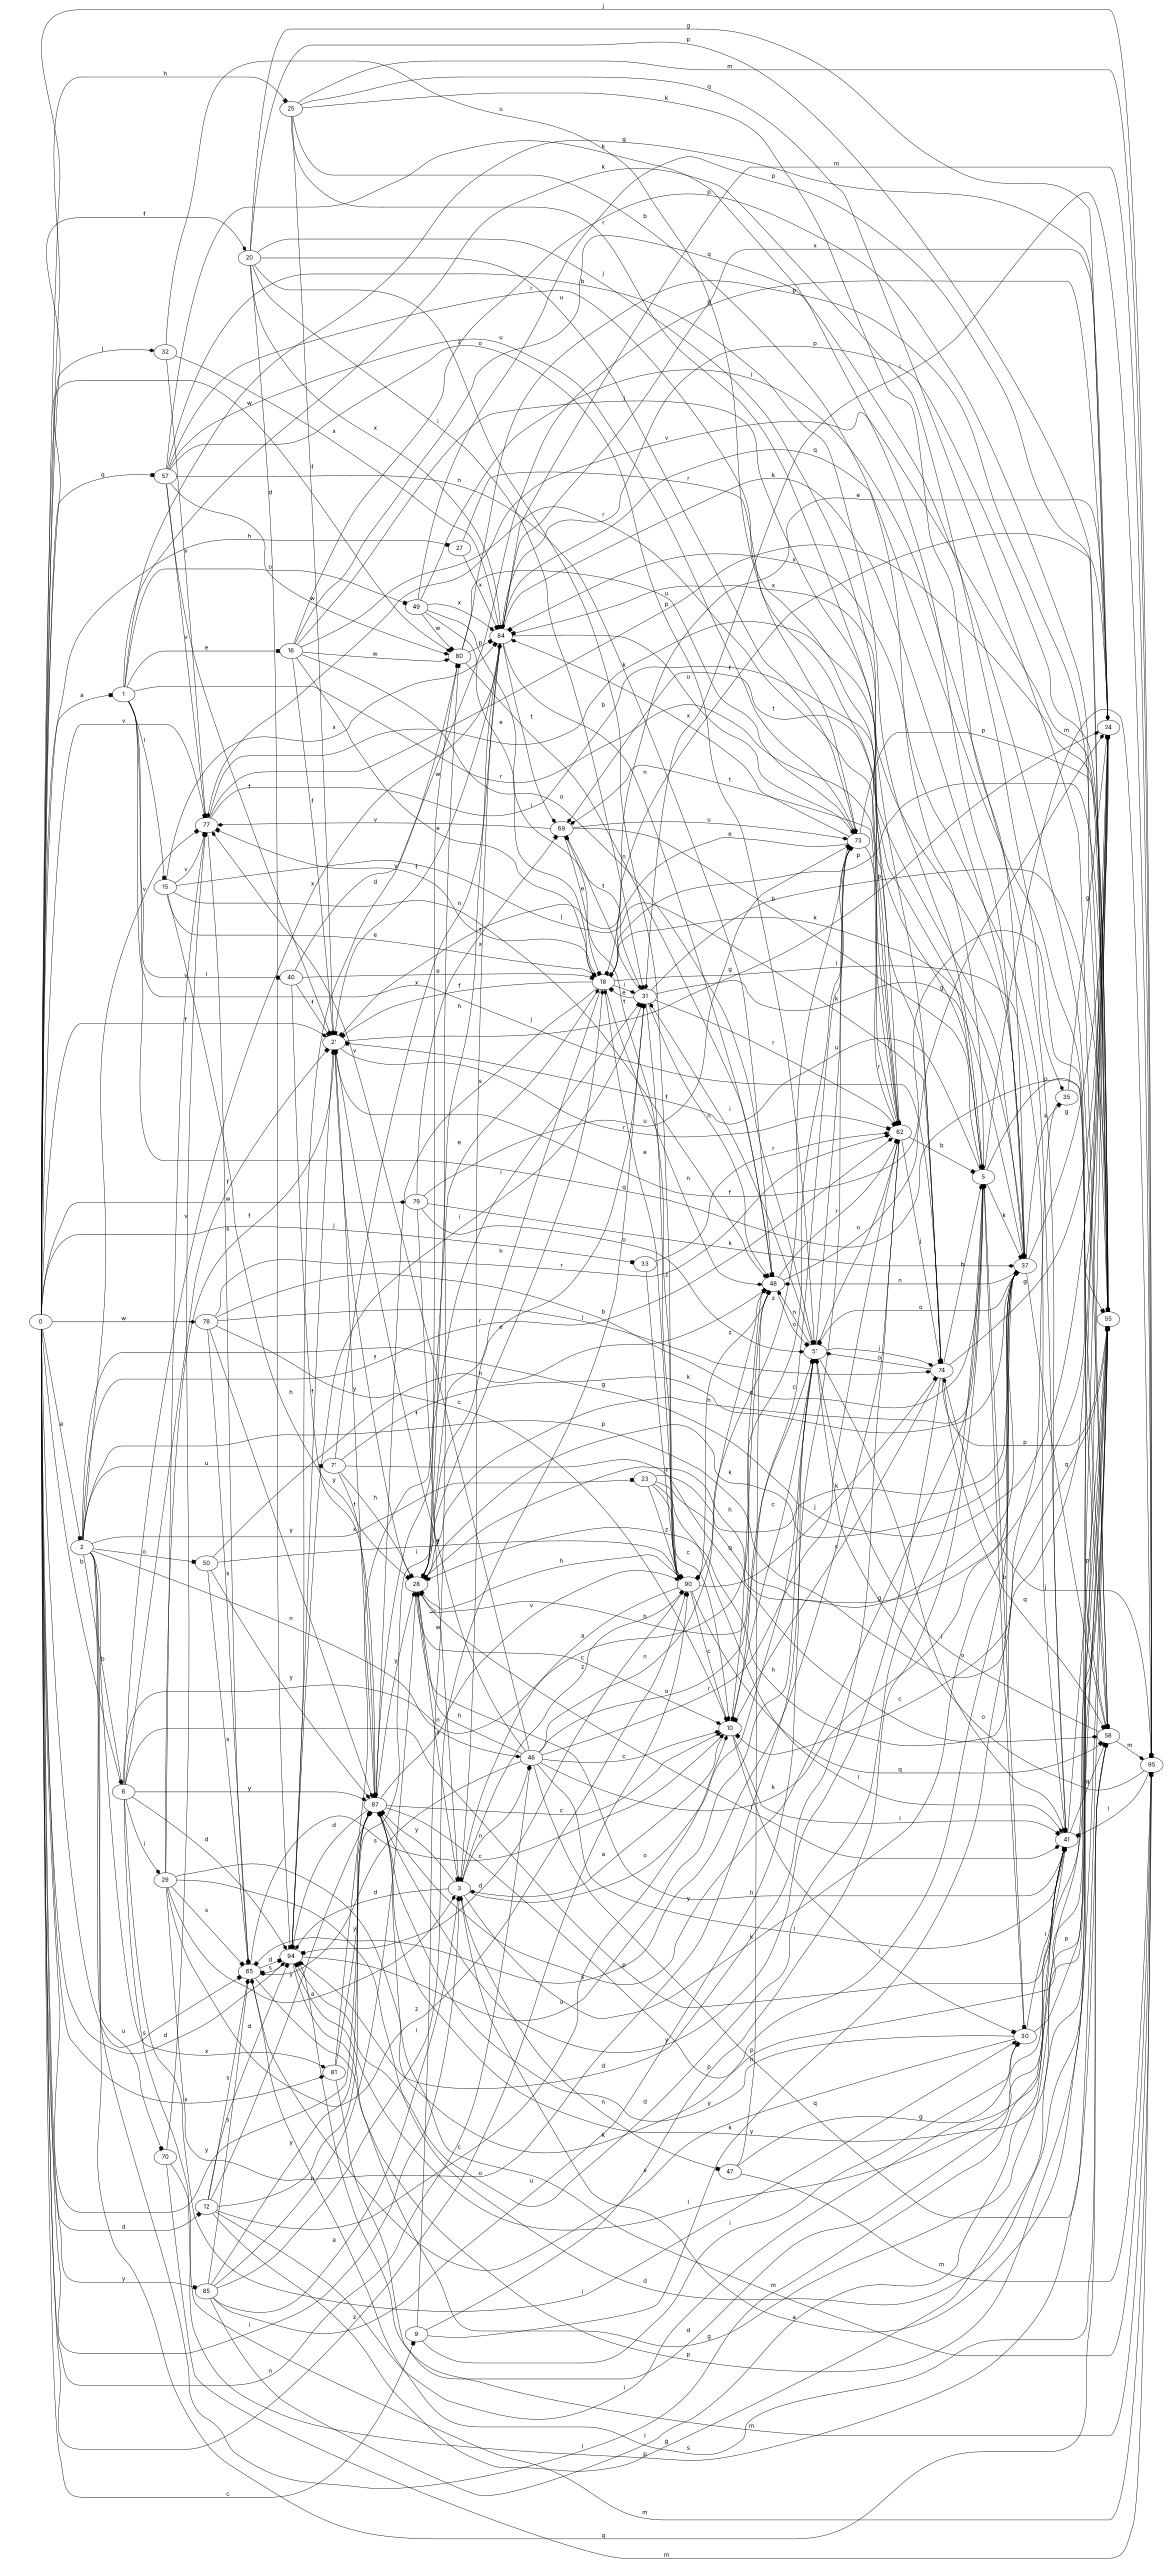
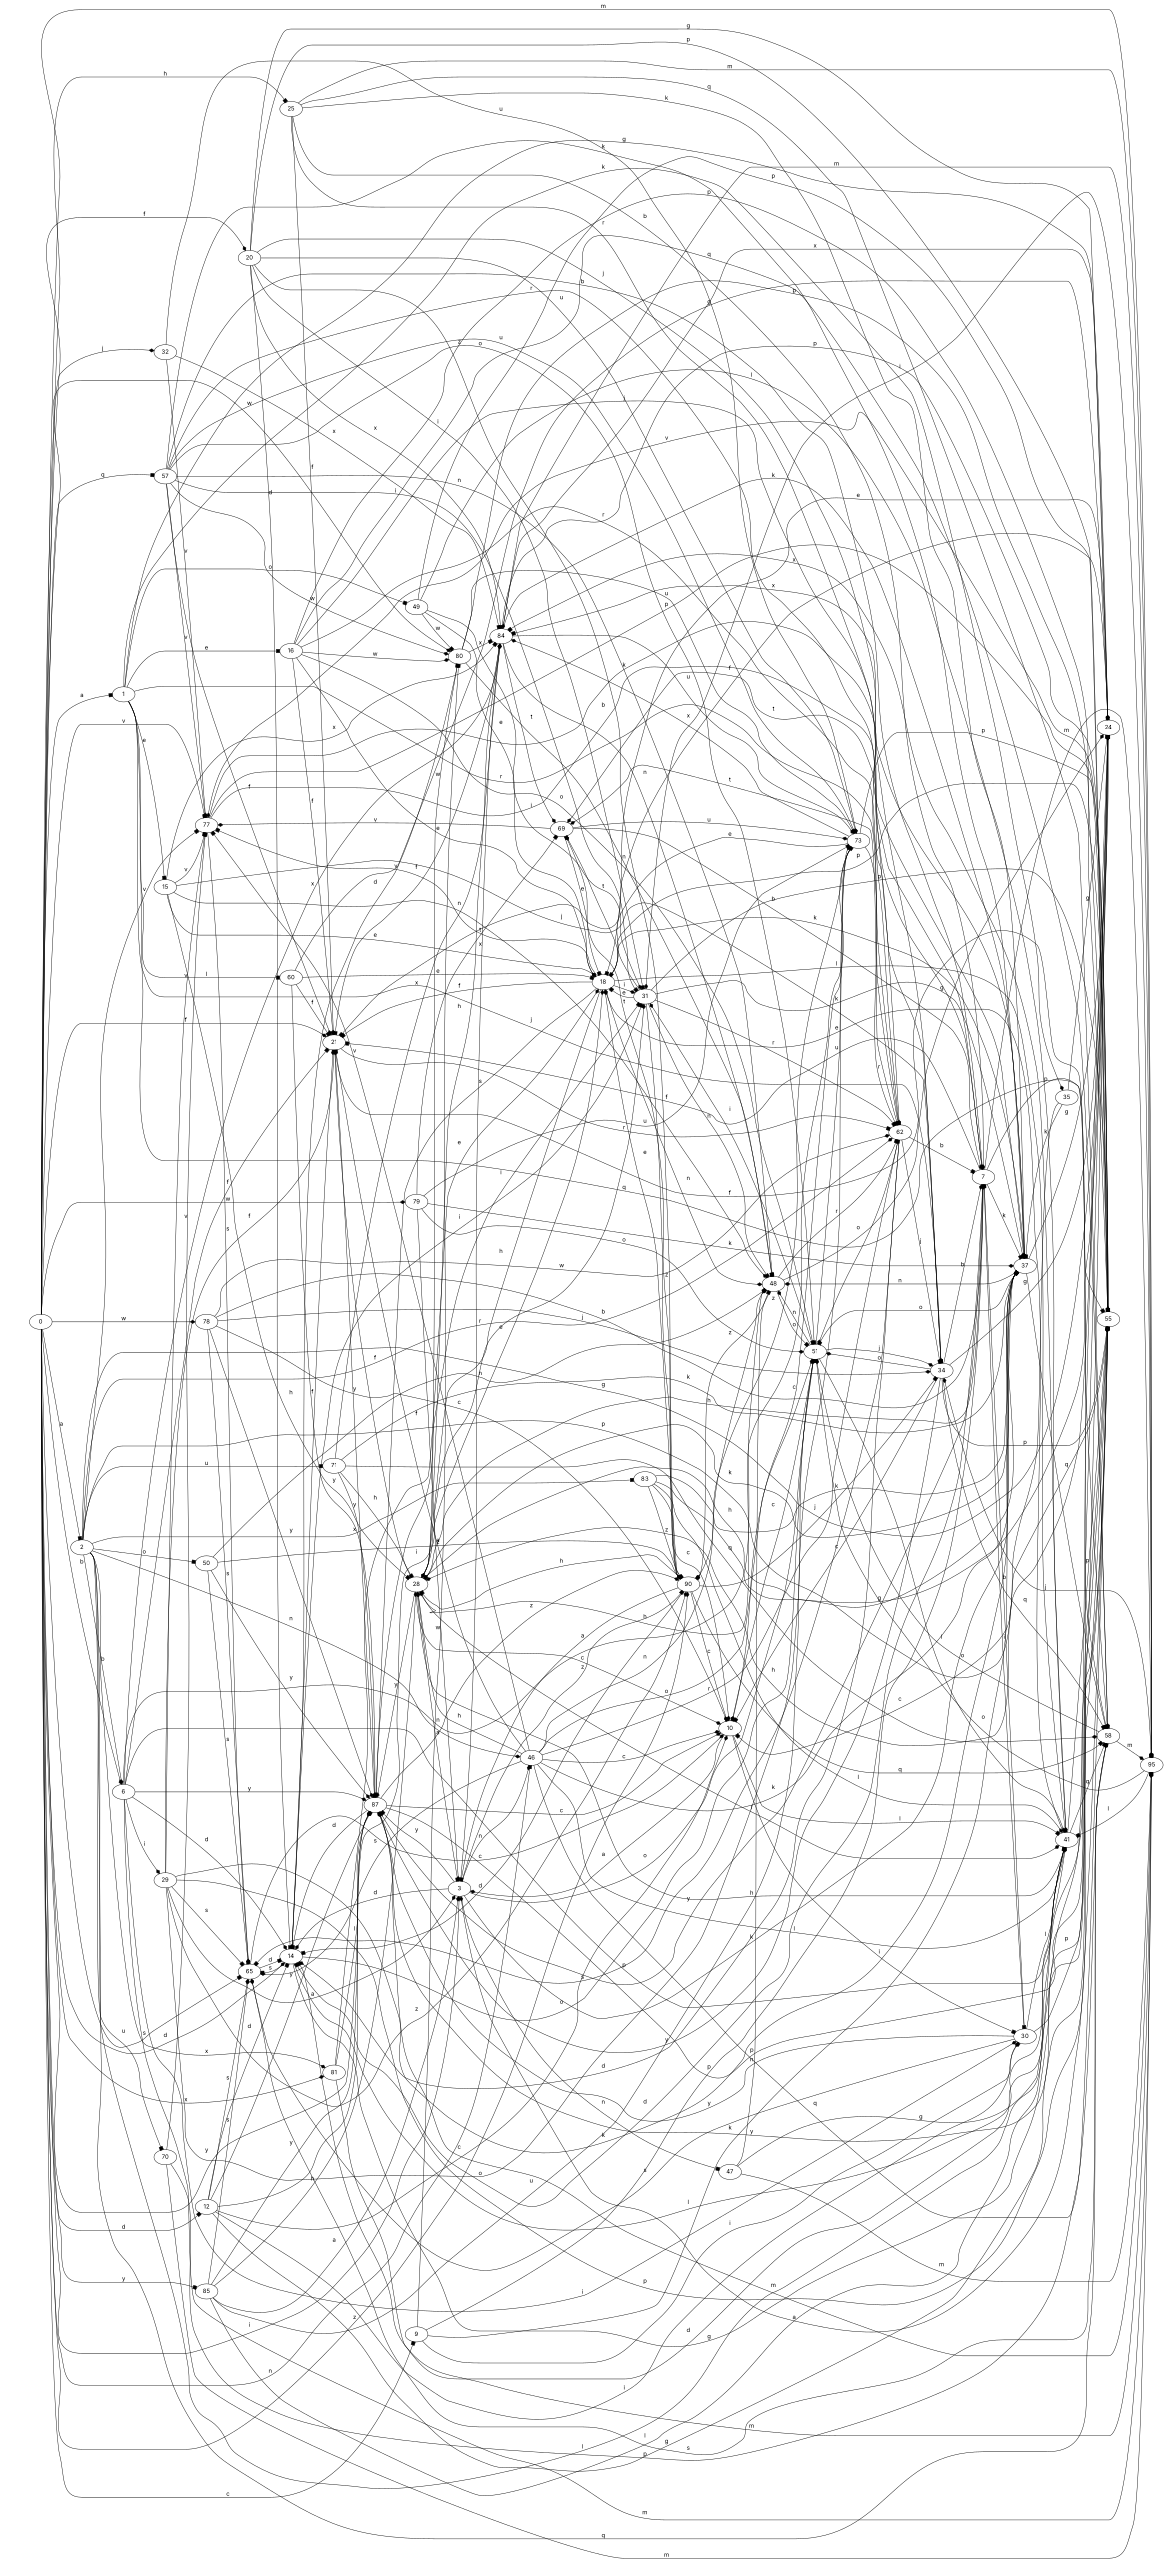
(603, 7) -> (603, 7)
(843, 81) -> (843, 81)
(460, 548) -> none
(460, 610) -> none
(480, 643) -> (480, 643)
(145, 740) -> (145, 740)
(1034, 914) -> none
(751, 968) -> none
(291, 978) -> (291, 978)
(983, 1177) -> (983, 1177)
(1033, 1180) -> (1036, 1177)
none -> (1034, 1212)
(645, 1264) -> none
(562, 1266) -> (562, 1266)
(418, 1299) -> (418, 1299)
(942, 1371) -> (942, 1371)
(645, 1479) -> (645, 1479)
(355, 1505) -> (355, 1505)
(744, 1593) -> none
(531, 1606) -> (531, 1606)
(458, 1674) -> (502, 595)
(390, 1701) -> (395, 1702)
(355, 1929) -> (355, 1929)
(291, 1956) -> (291, 1956)
(645, 2281) -> (645, 2281)
(980, 2320) -> none
(82, 2385) -> (82, 2385)
